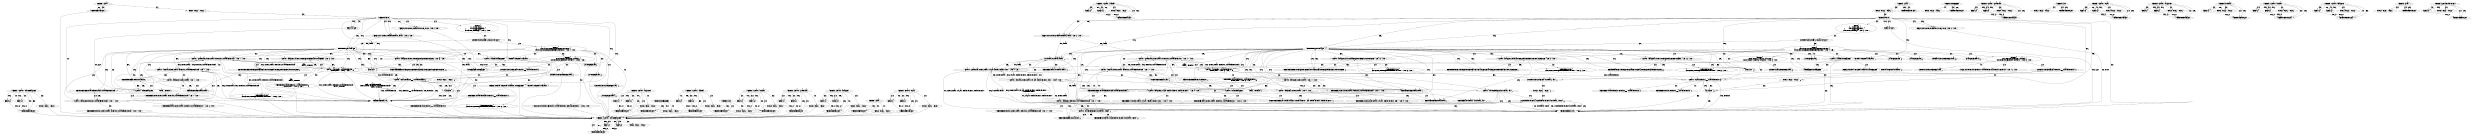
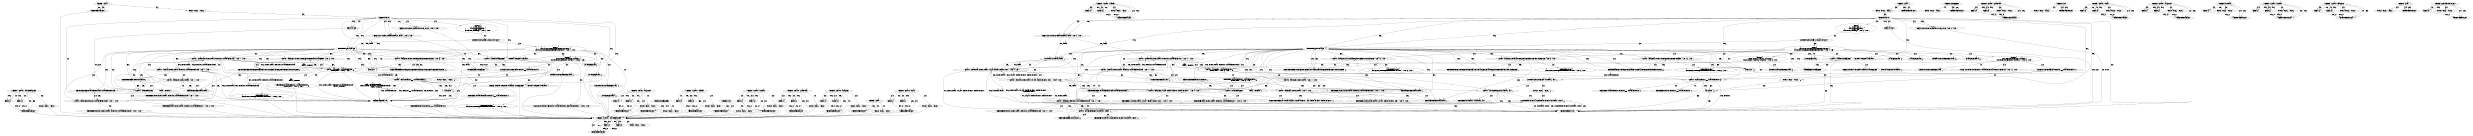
(1055, 70) -> none
none -> (1520, 85)
(1303, 86) -> (1303, 86)
(1314, 94) -> (1485, 96)
(1086, 116) -> none
